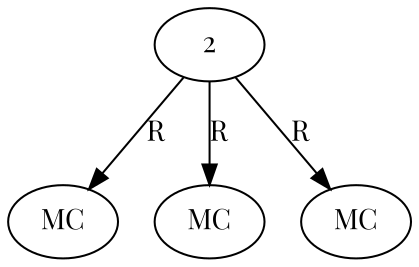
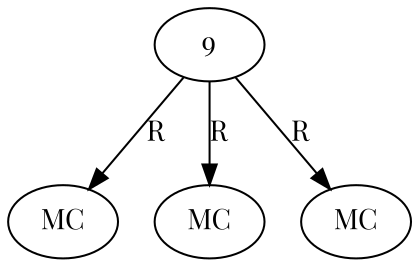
(210, 45) -> (210, 45)
